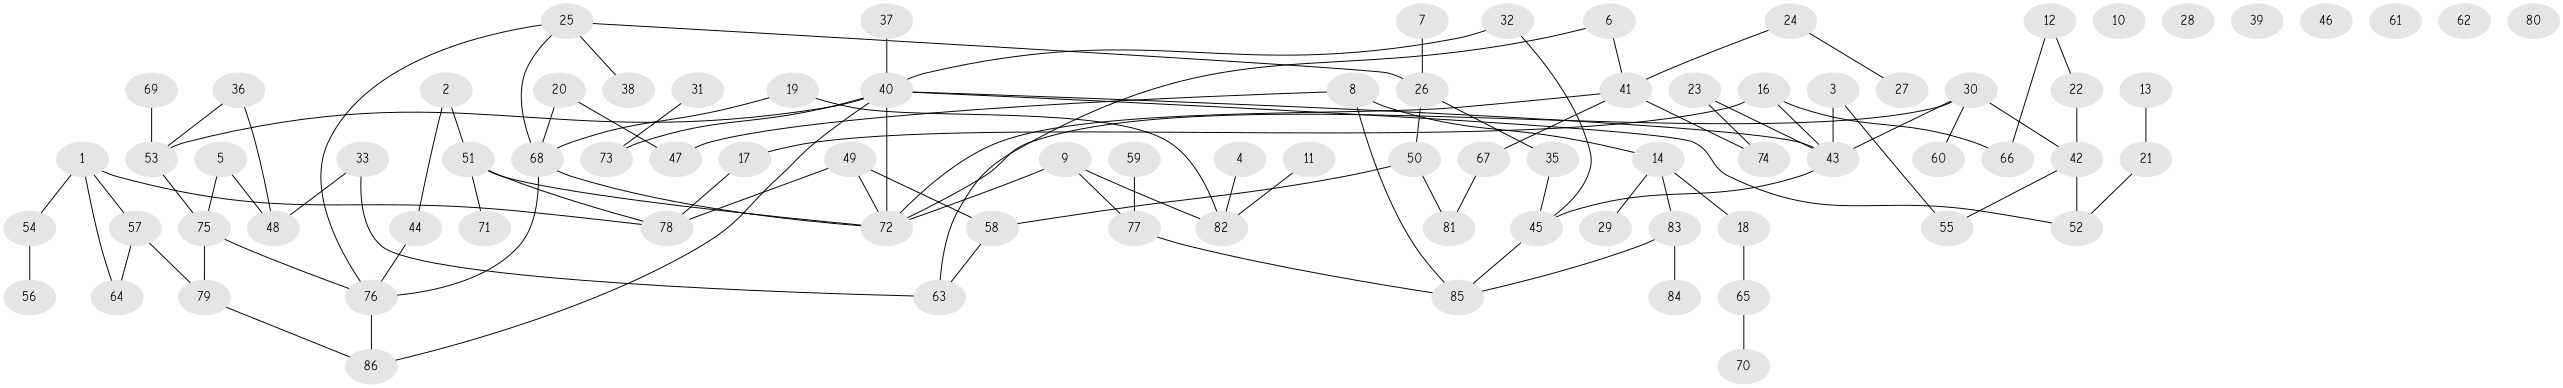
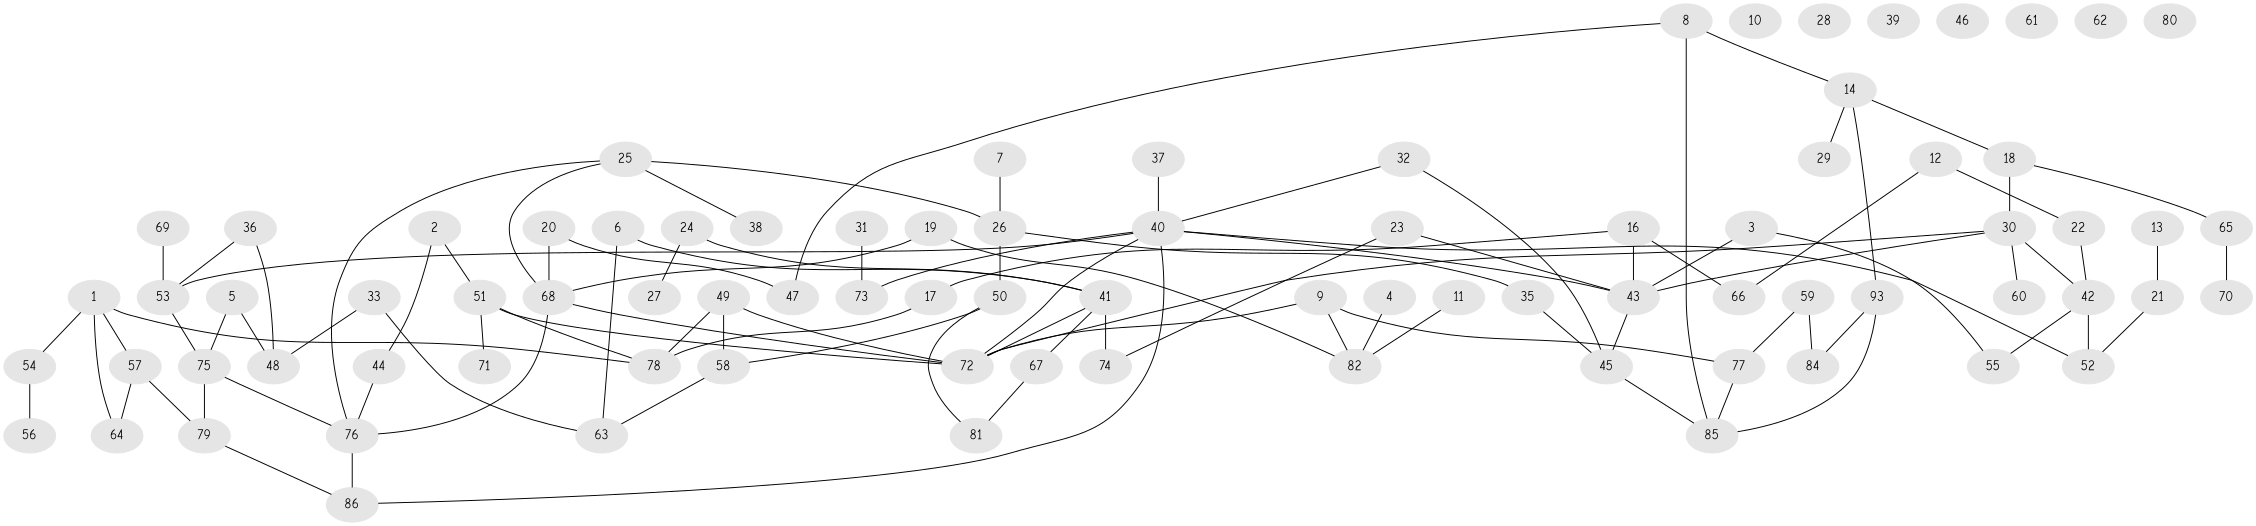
none -> (2010, 188)
(1675, 228) -> (1877, 298)
none -> (1811, 332)
